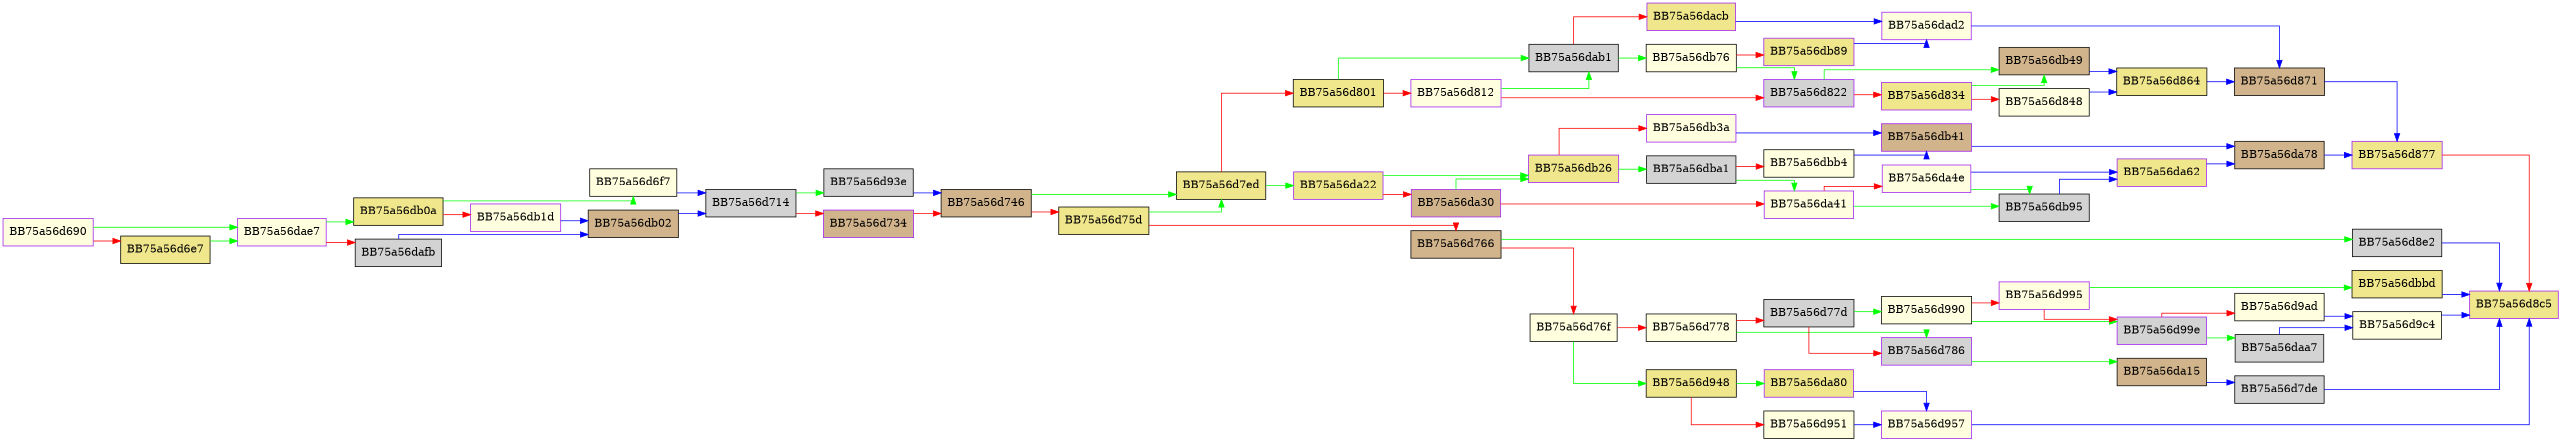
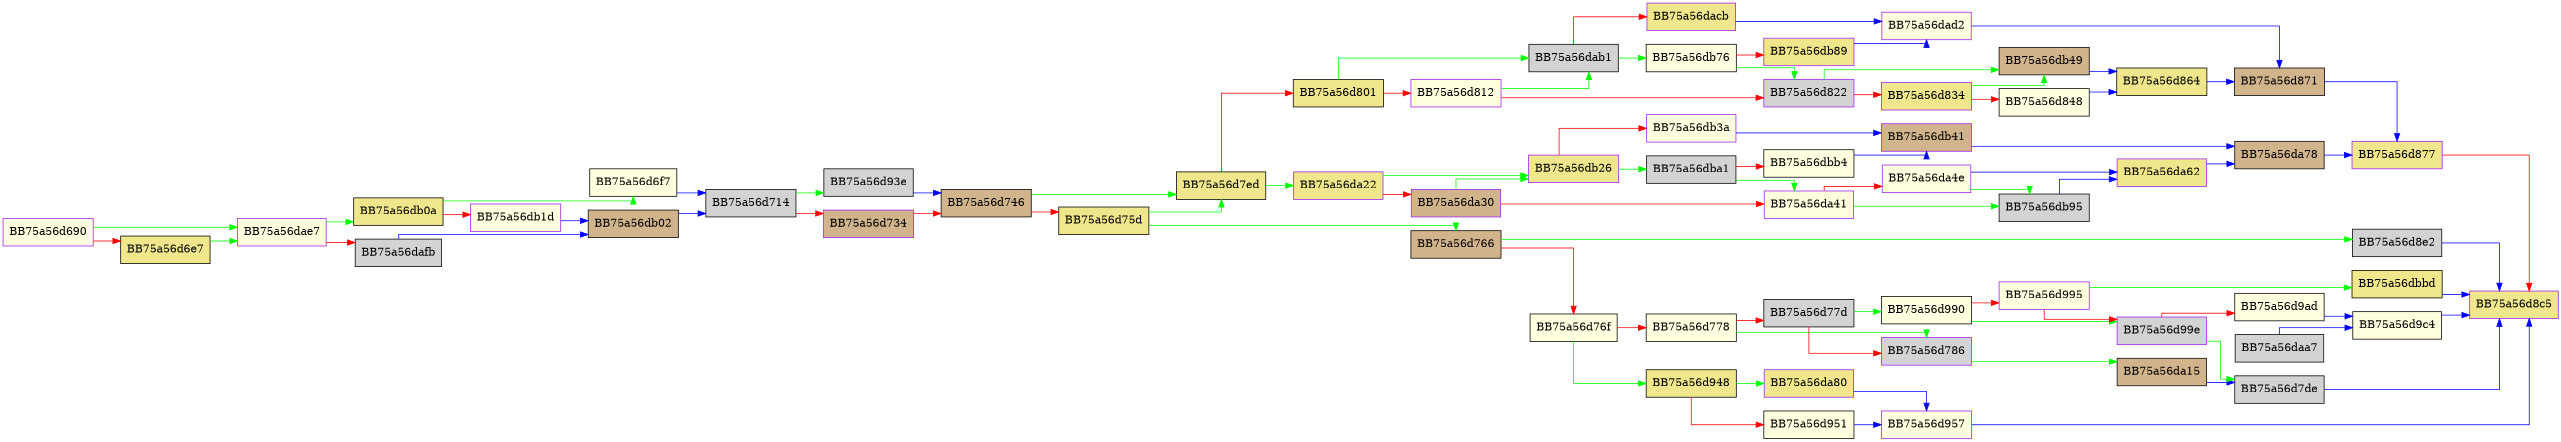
(1303, 225) -> (1303, 225)
(2217, 338) -> (2221, 356)
